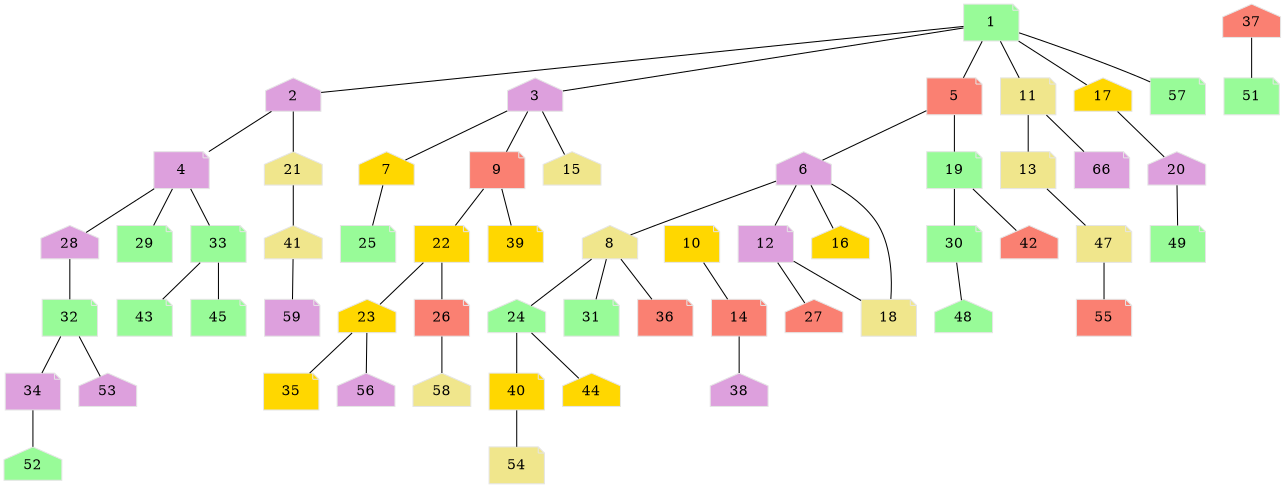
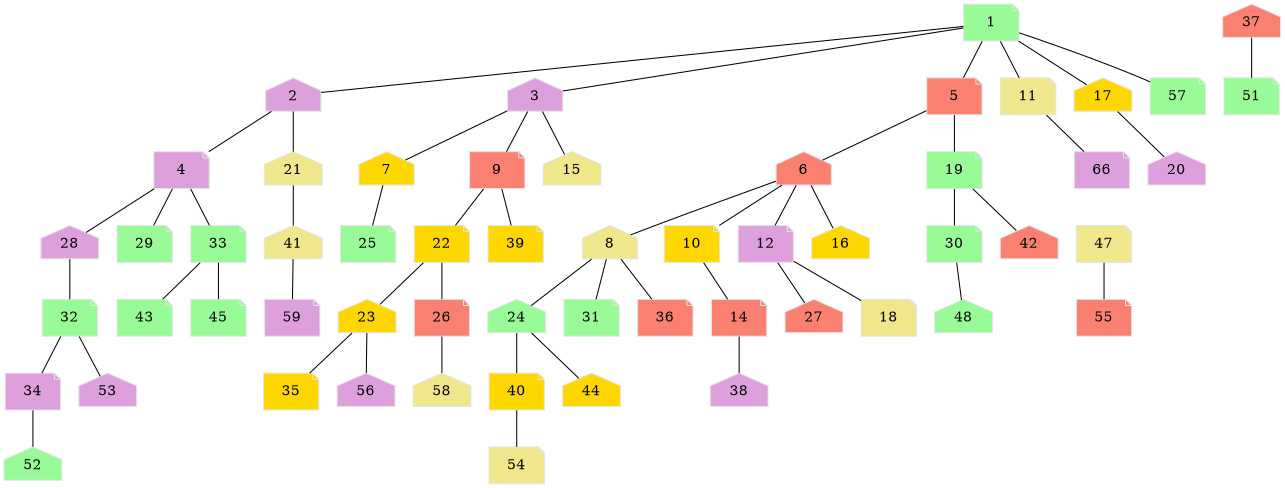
(804, 170) -> (804, 170)
(1028, 170) -> none
(881, 231) -> (751, 205)
(1178, 244) -> none
